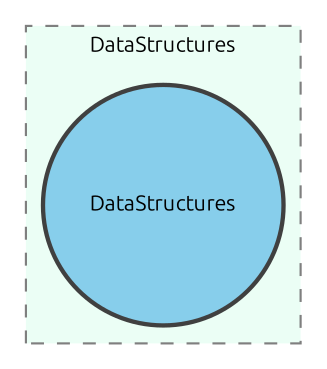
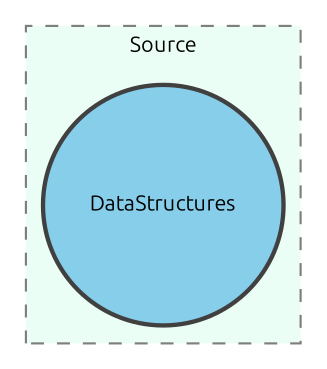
(163, 46) -> (163, 46)
